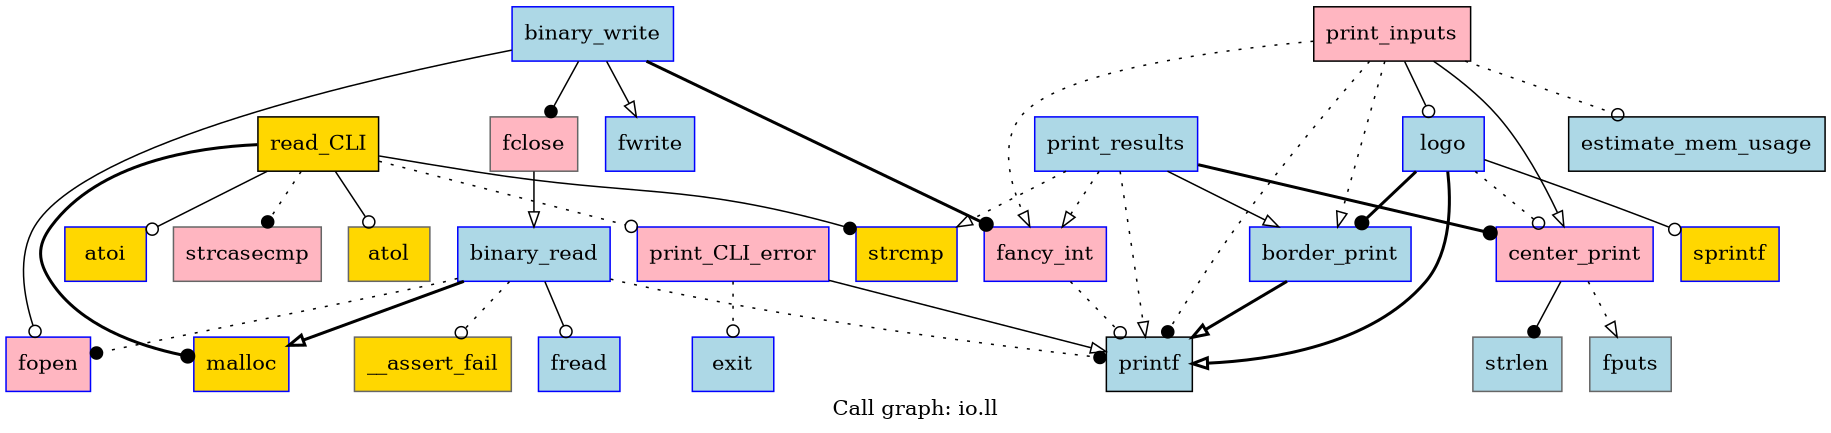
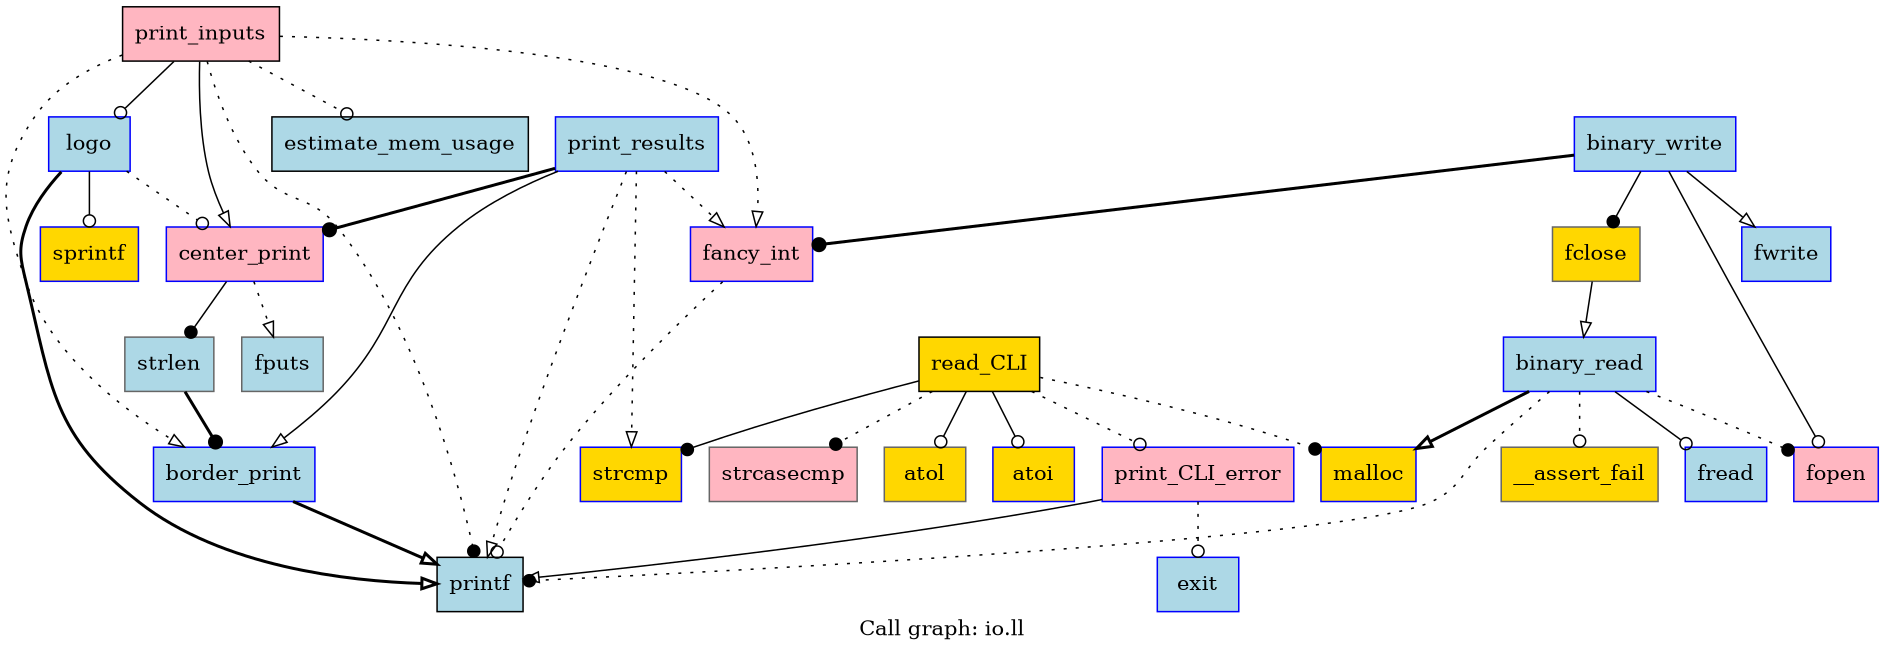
(534, 144) -> (1596, 254)
(1391, 195) -> (199, 414)
(56, 221) -> (1176, 408)
